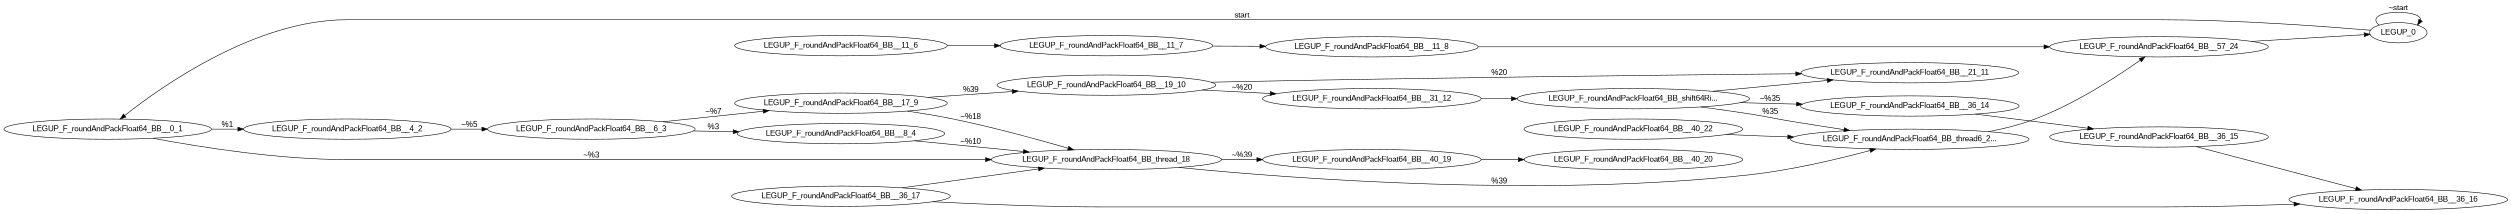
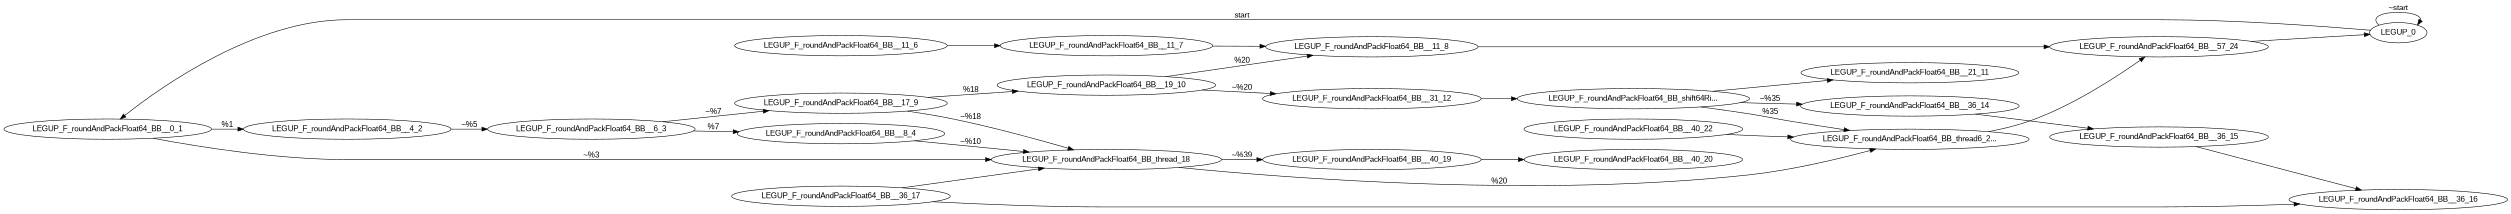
(1503, 77) -> (1237, 66)
(971, 90) -> (971, 90)
(713, 127) -> (713, 127)
(1499, 181) -> (1499, 181)
